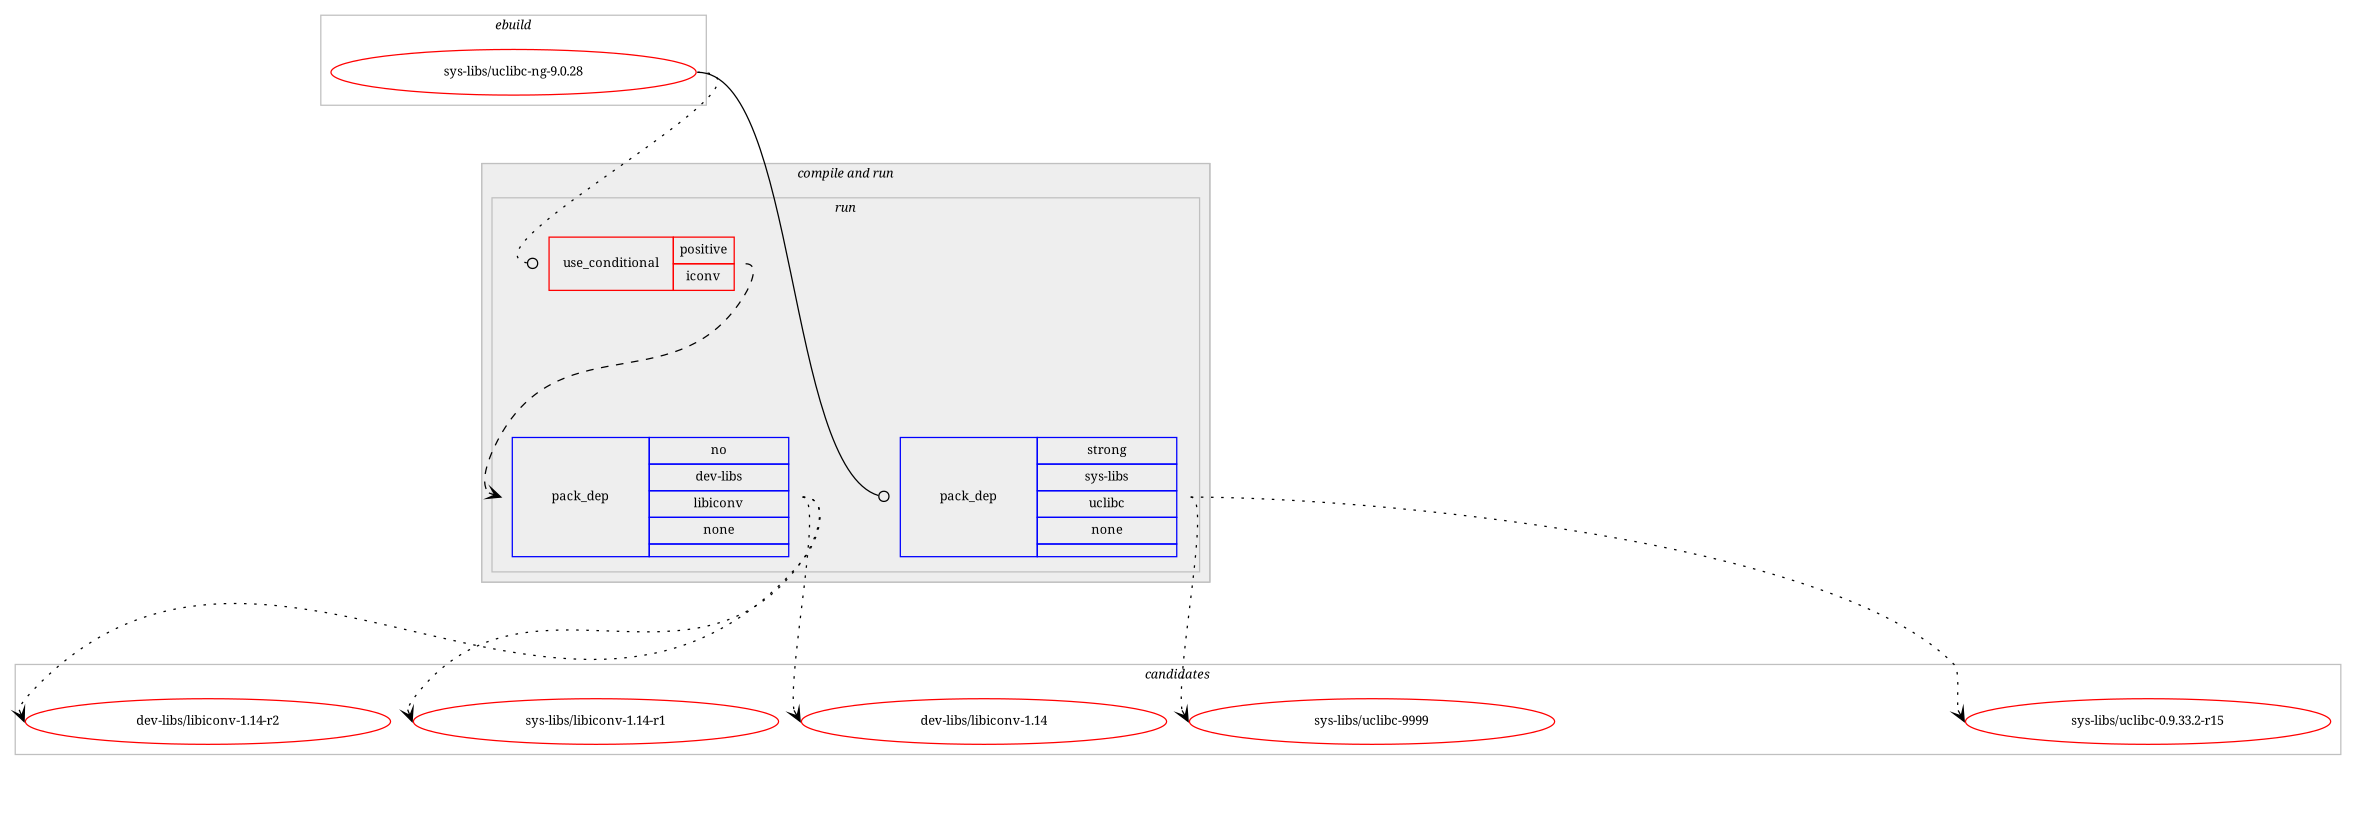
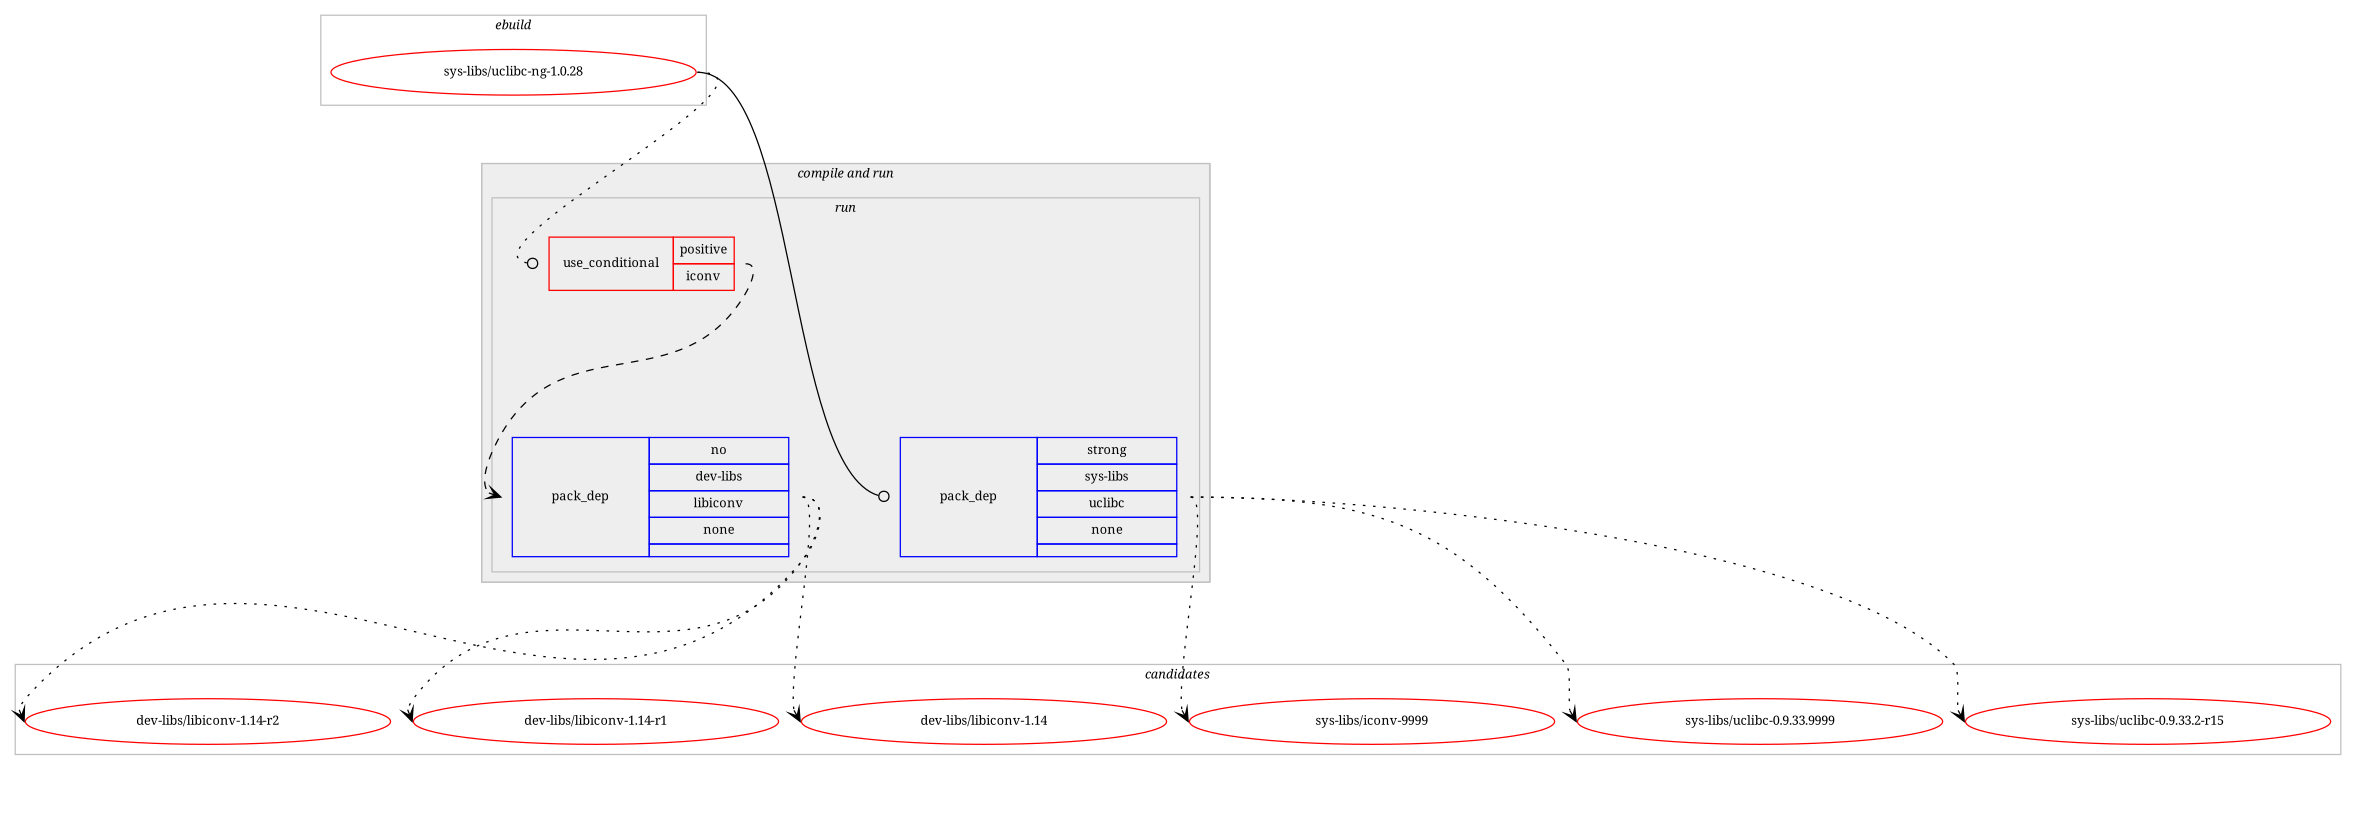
(514, 72) -> (514, 72)
(596, 722) -> (596, 722)
(1372, 722) -> (1372, 722)
none -> (1760, 722)
